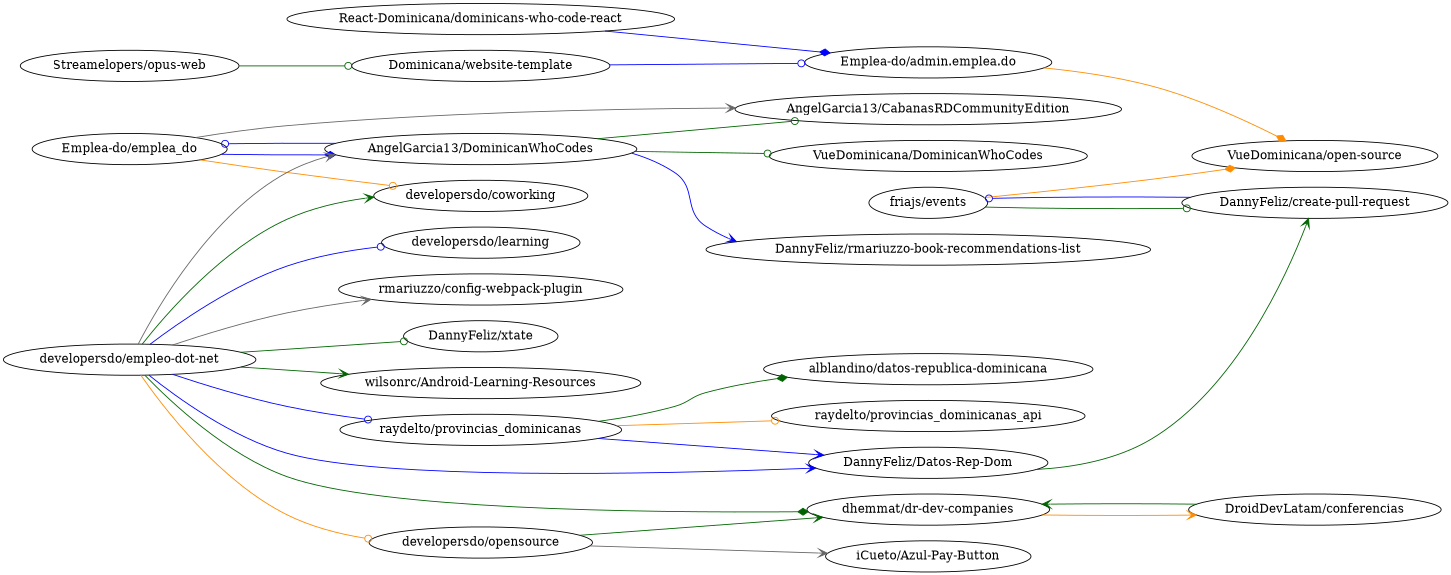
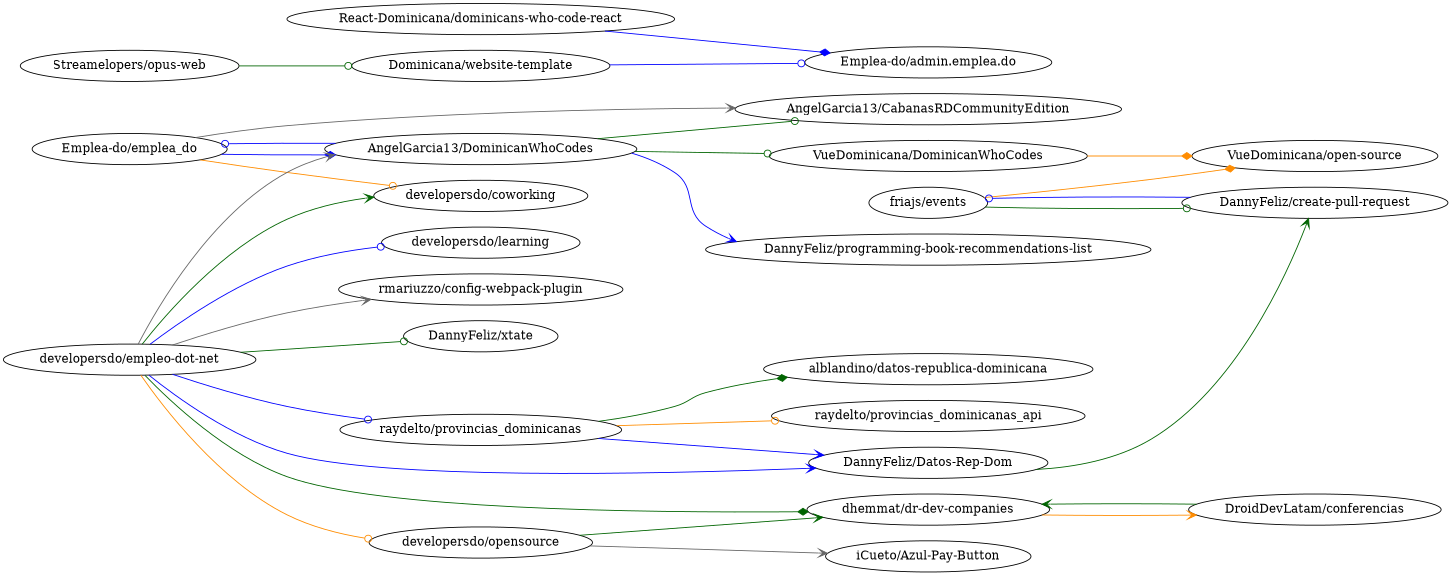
(1164, 90) -> (1134, 156)
(928, 250) -> (928, 250)
(481, 383) -> none
